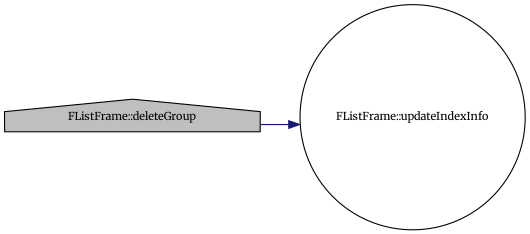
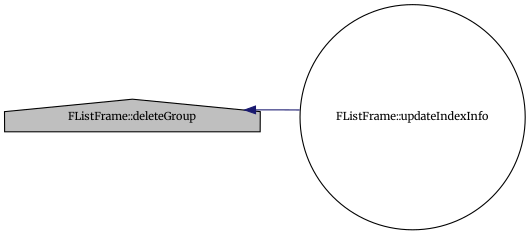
(275, 125) -> (278, 110)
